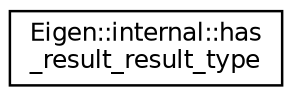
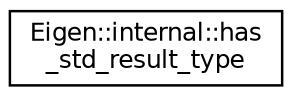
(146, 48) -> (146, 48)
